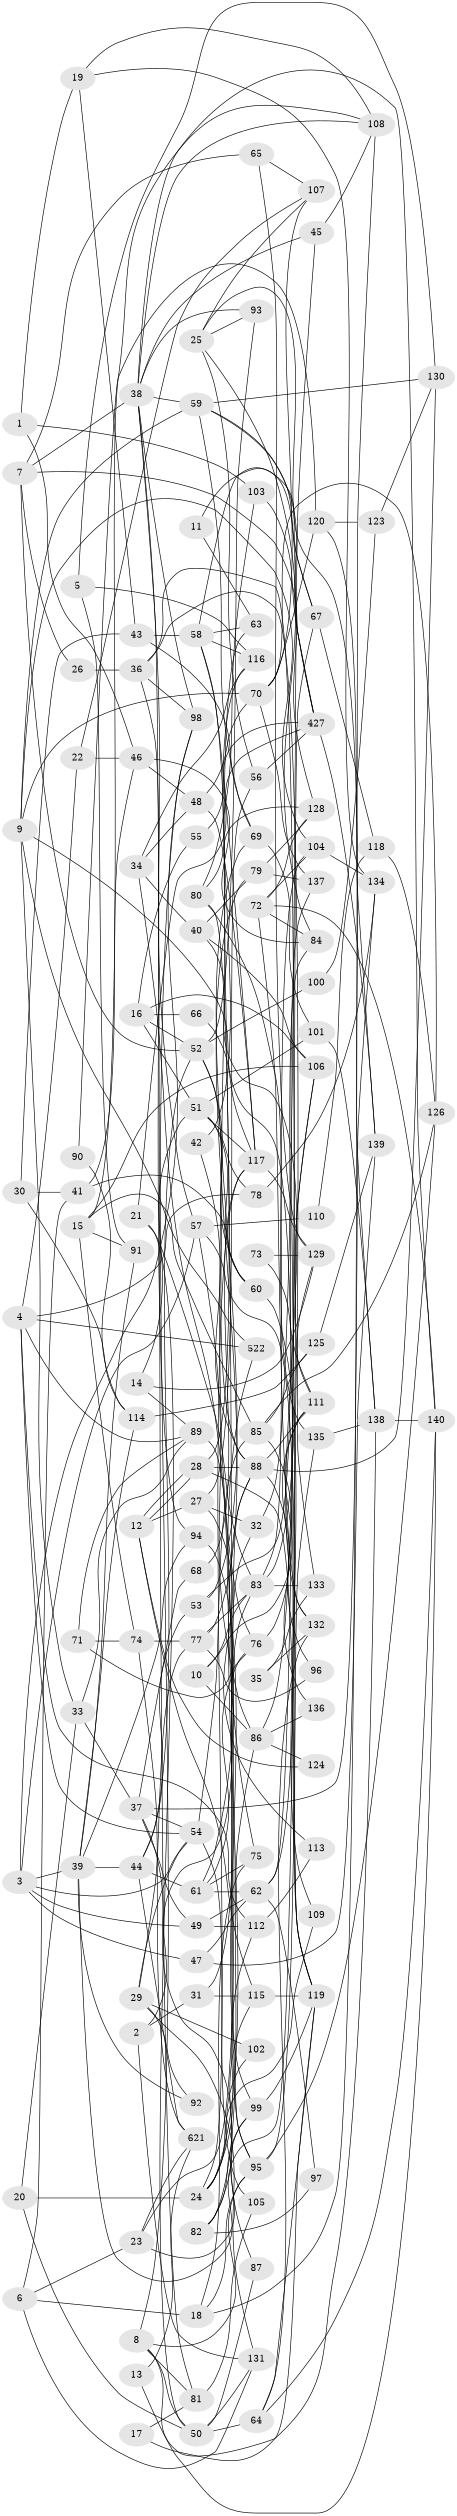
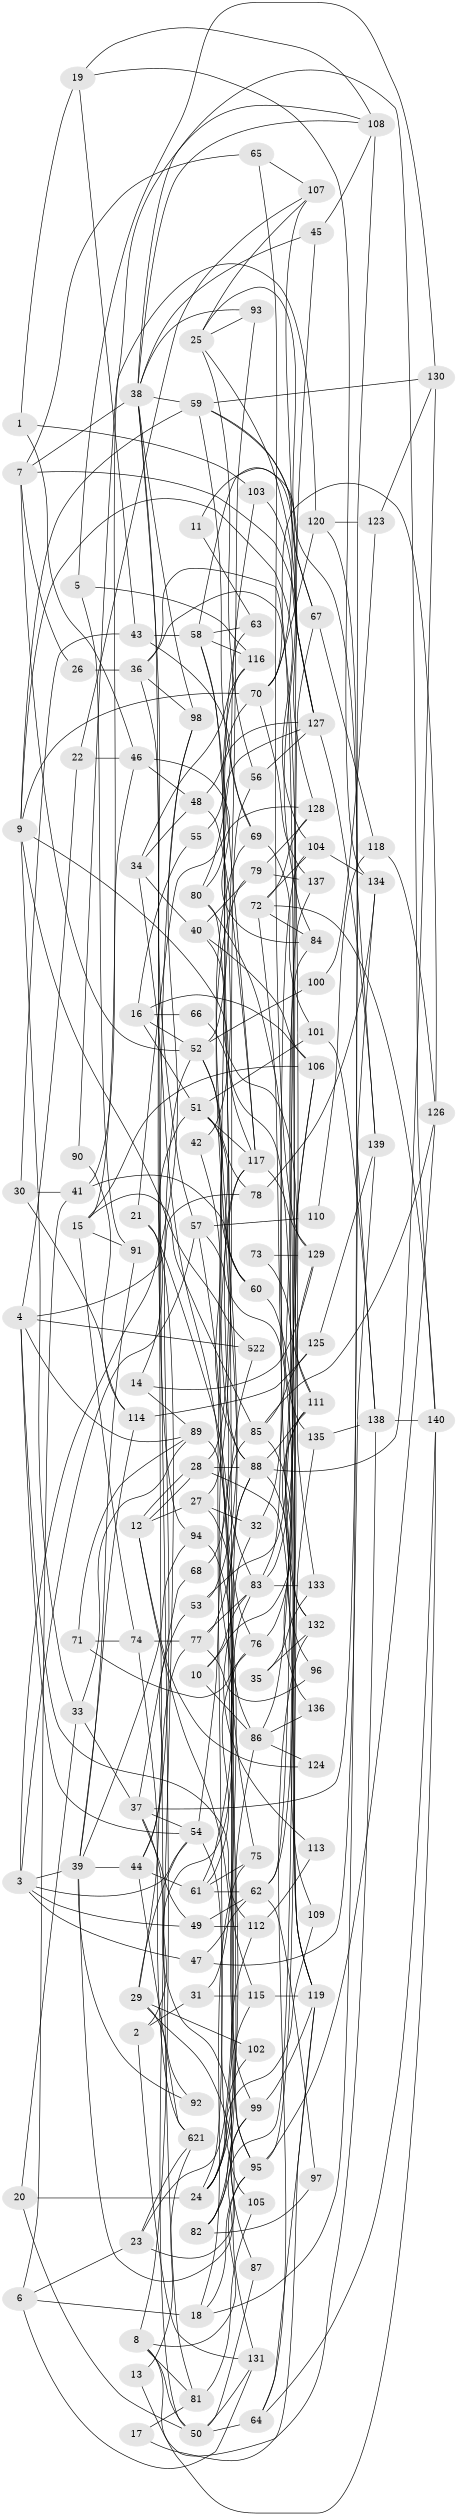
(316, 724) -> (316, 724)
